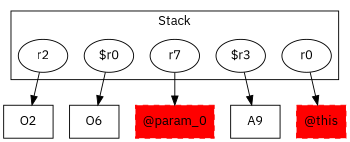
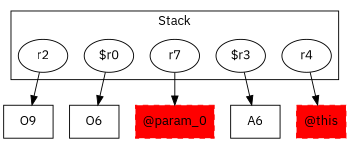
(307, 56) -> (307, 56)
(28, 122) -> (28, 122)
(255, 122) -> (255, 122)
